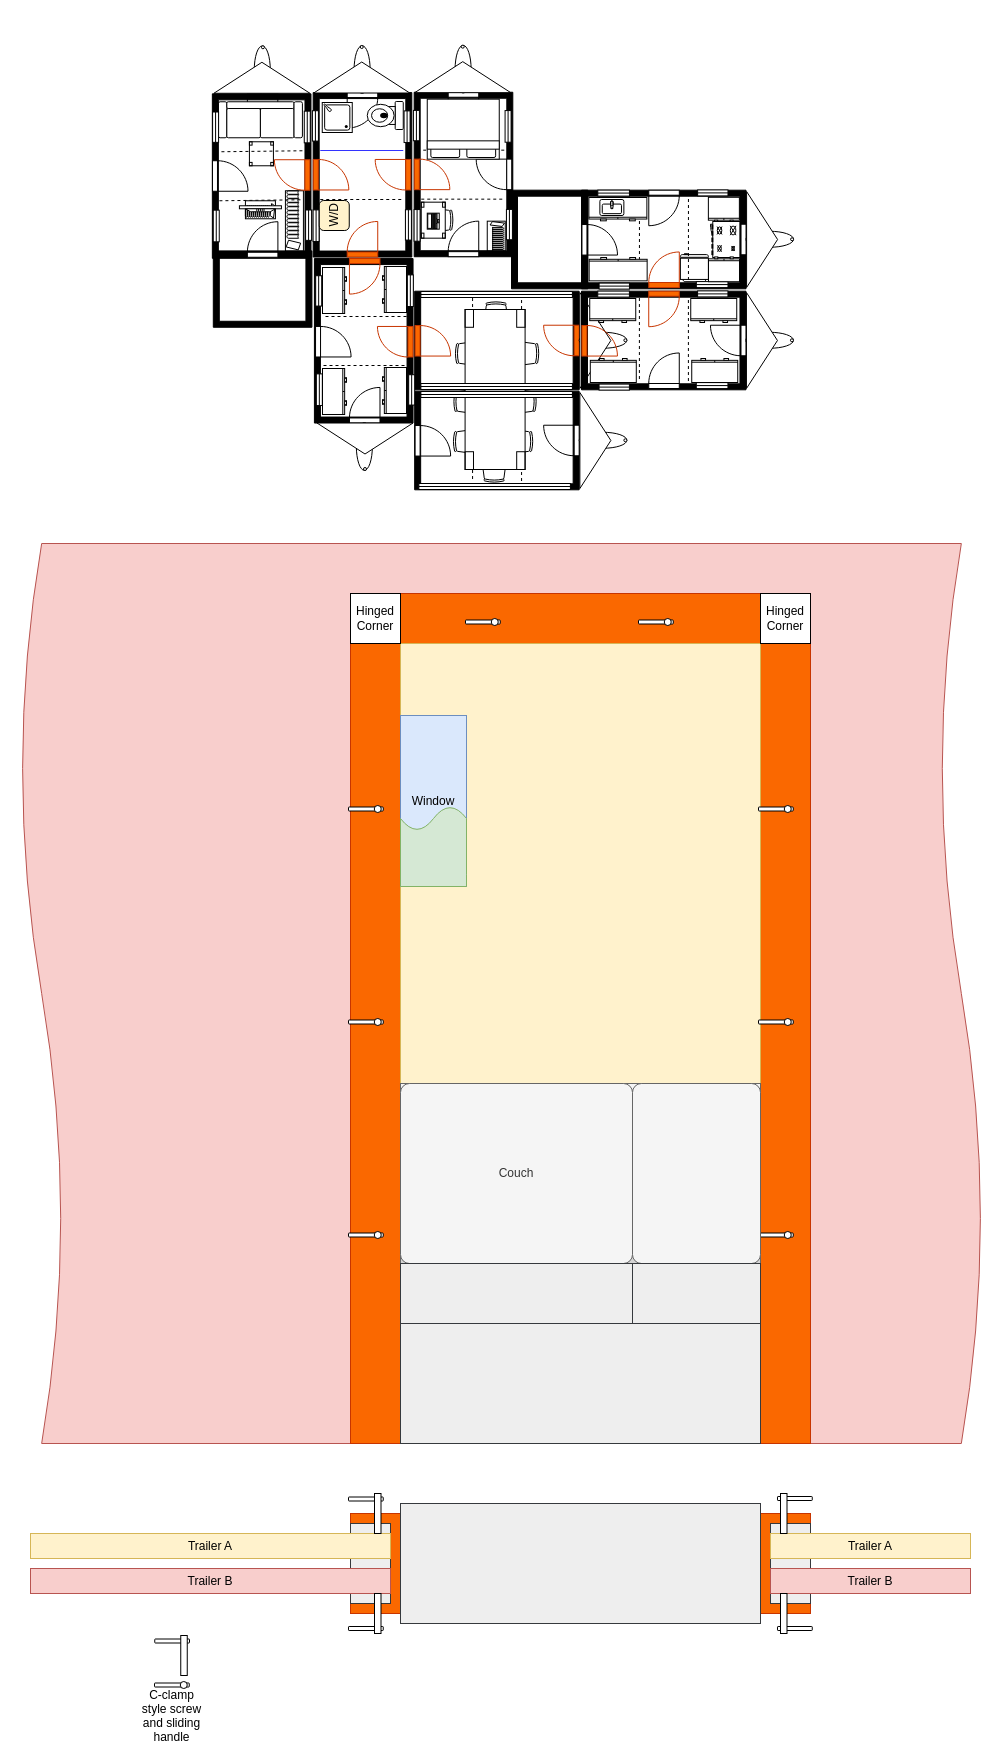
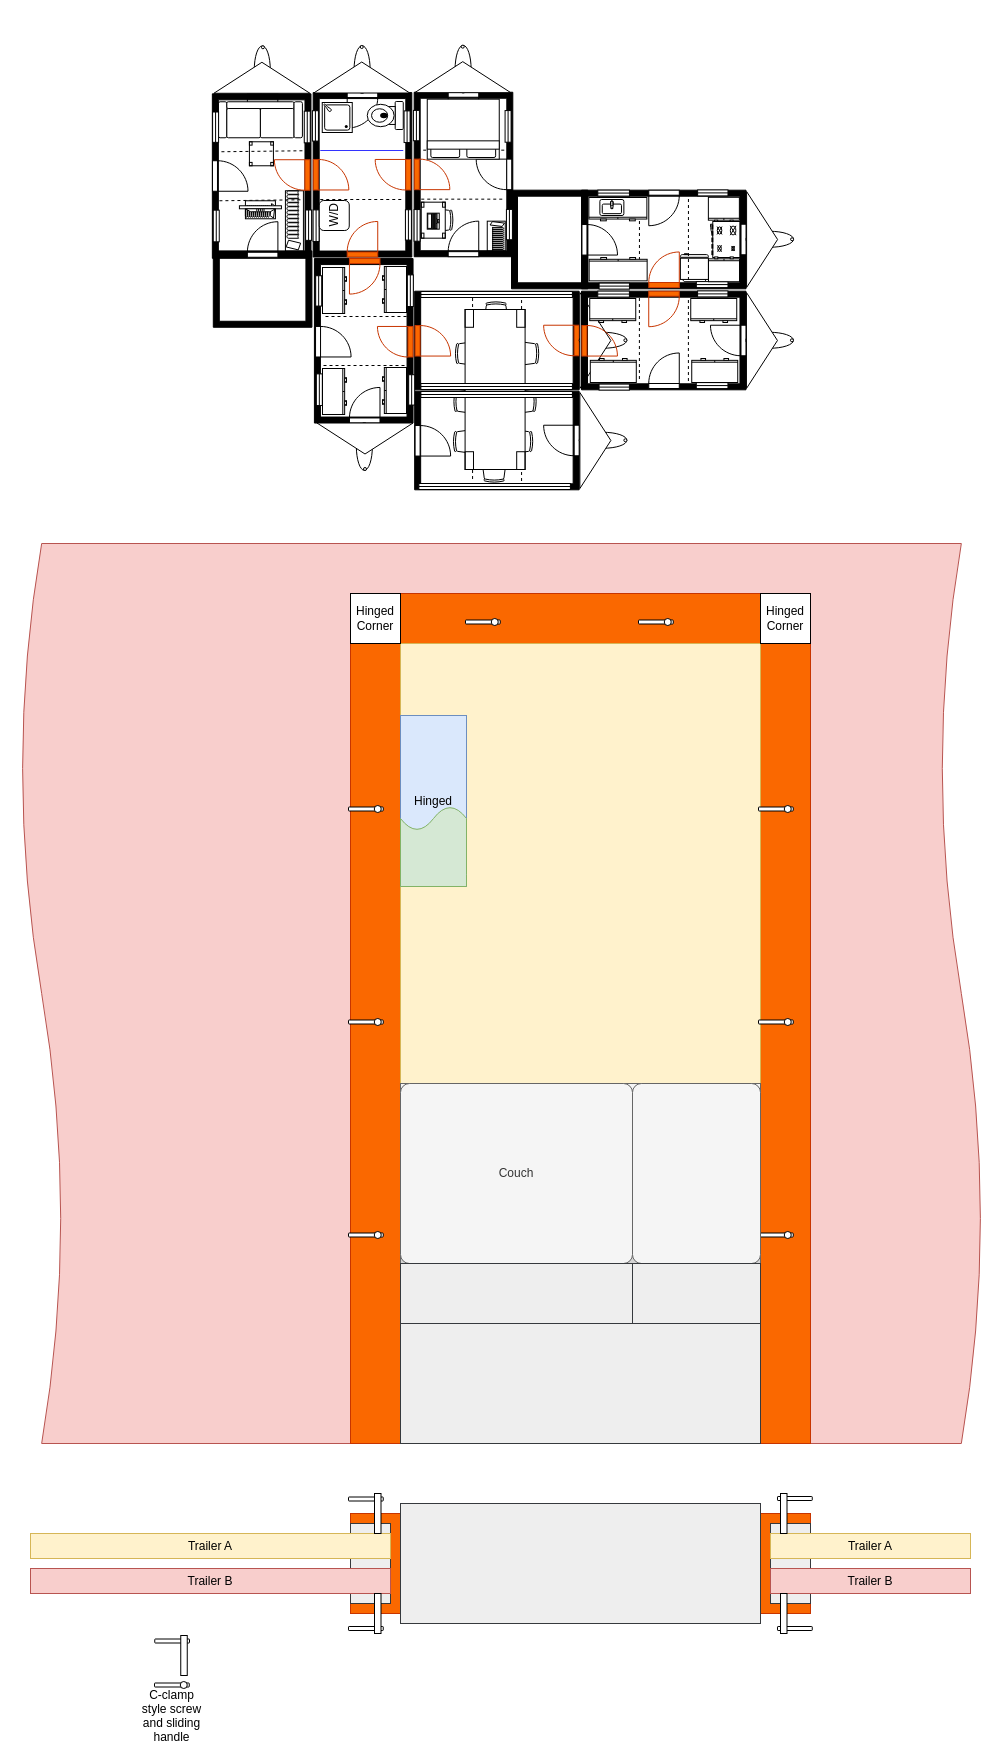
(334, 216) -> (334, 216)
(434, 802) -> (434, 802)
